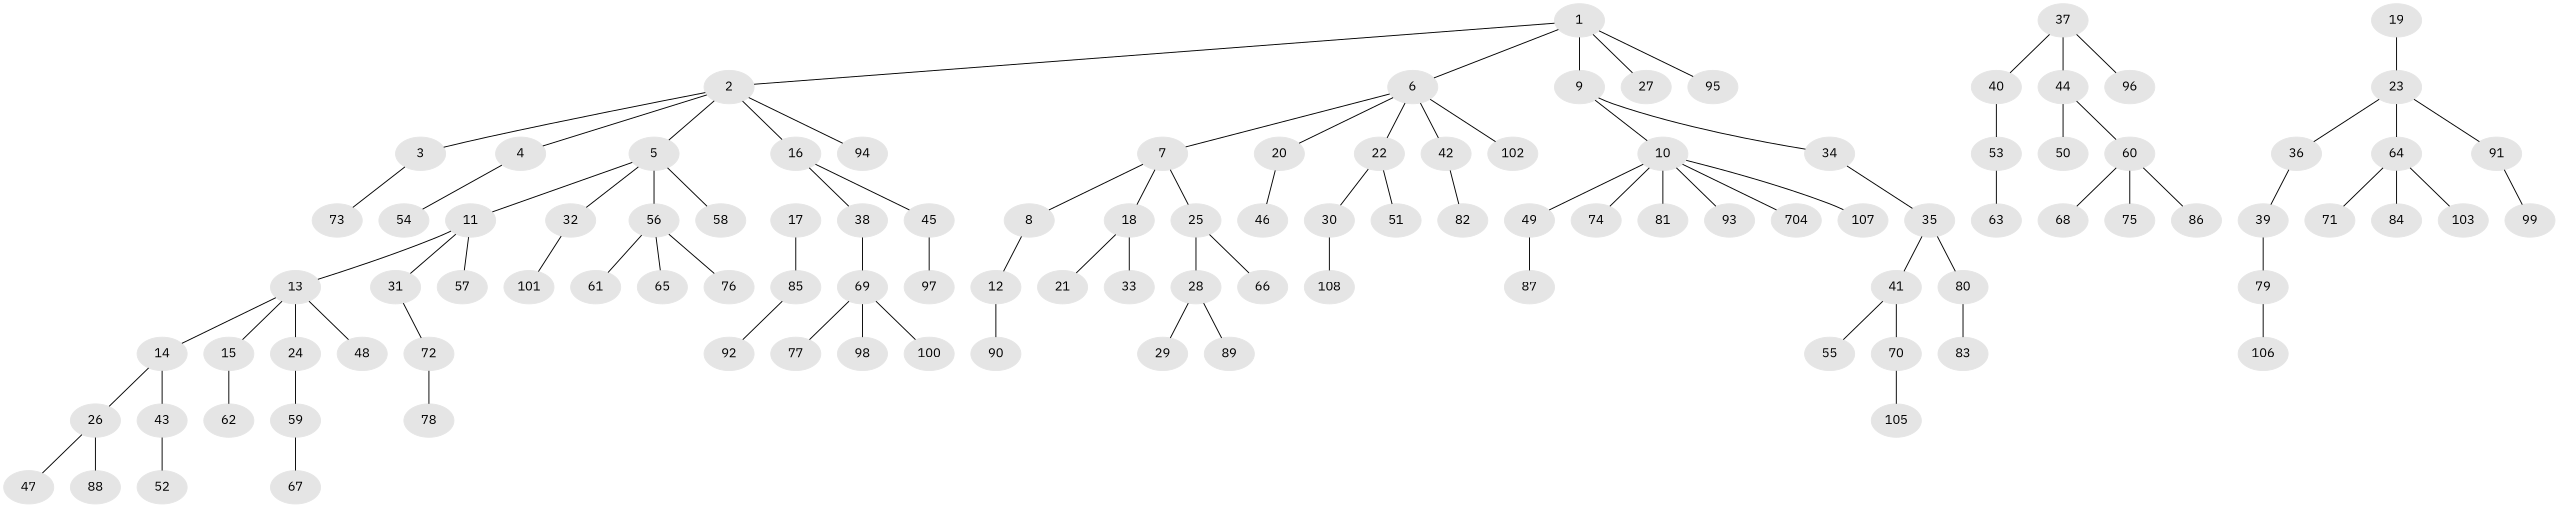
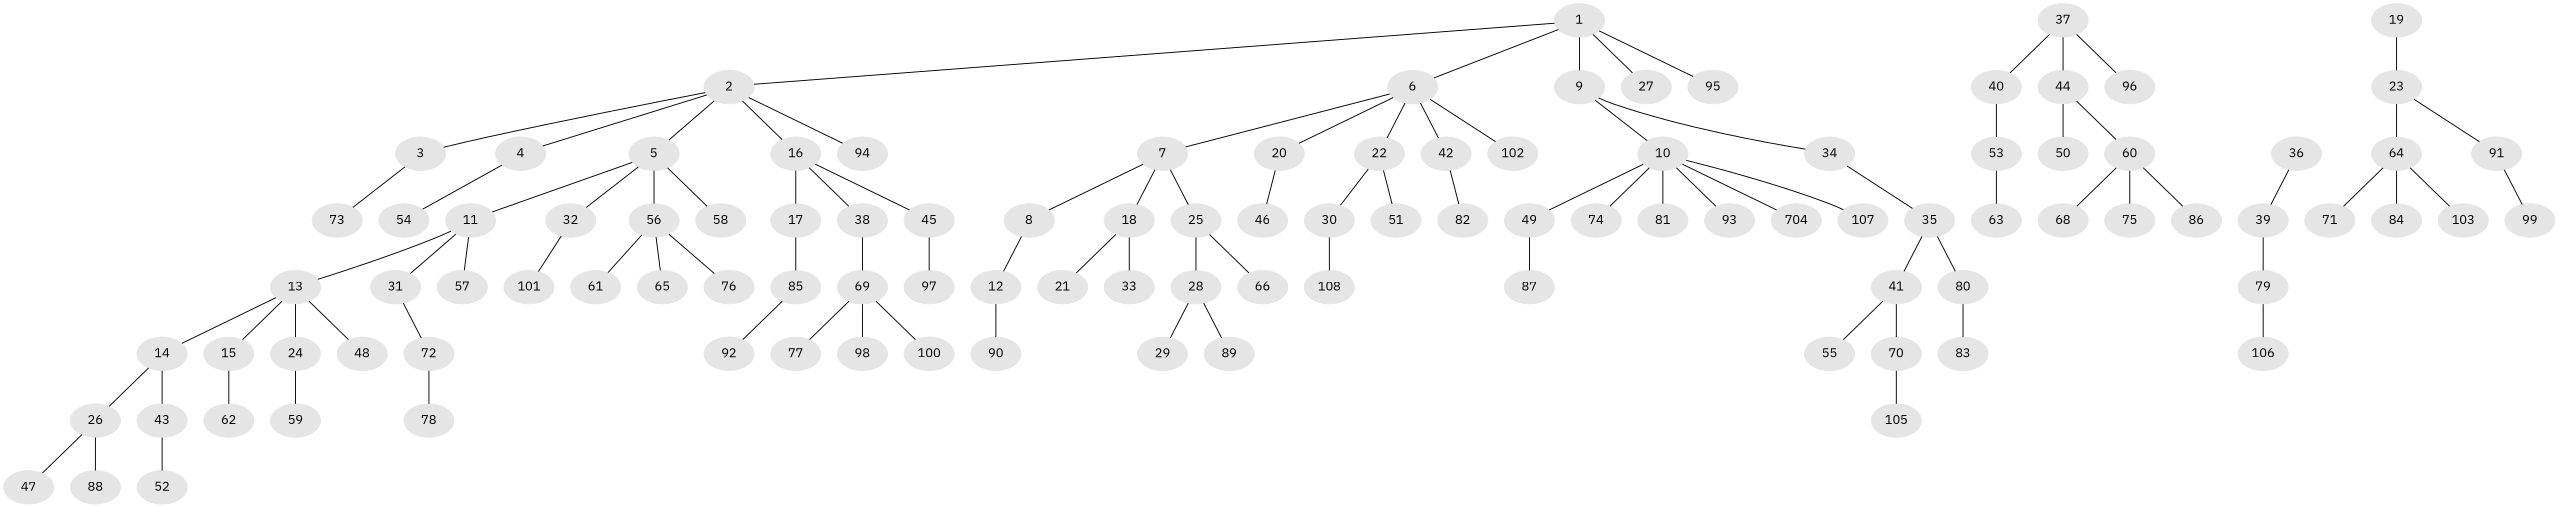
(2346, 120) -> none
none -> (796, 187)
(296, 487) -> none
